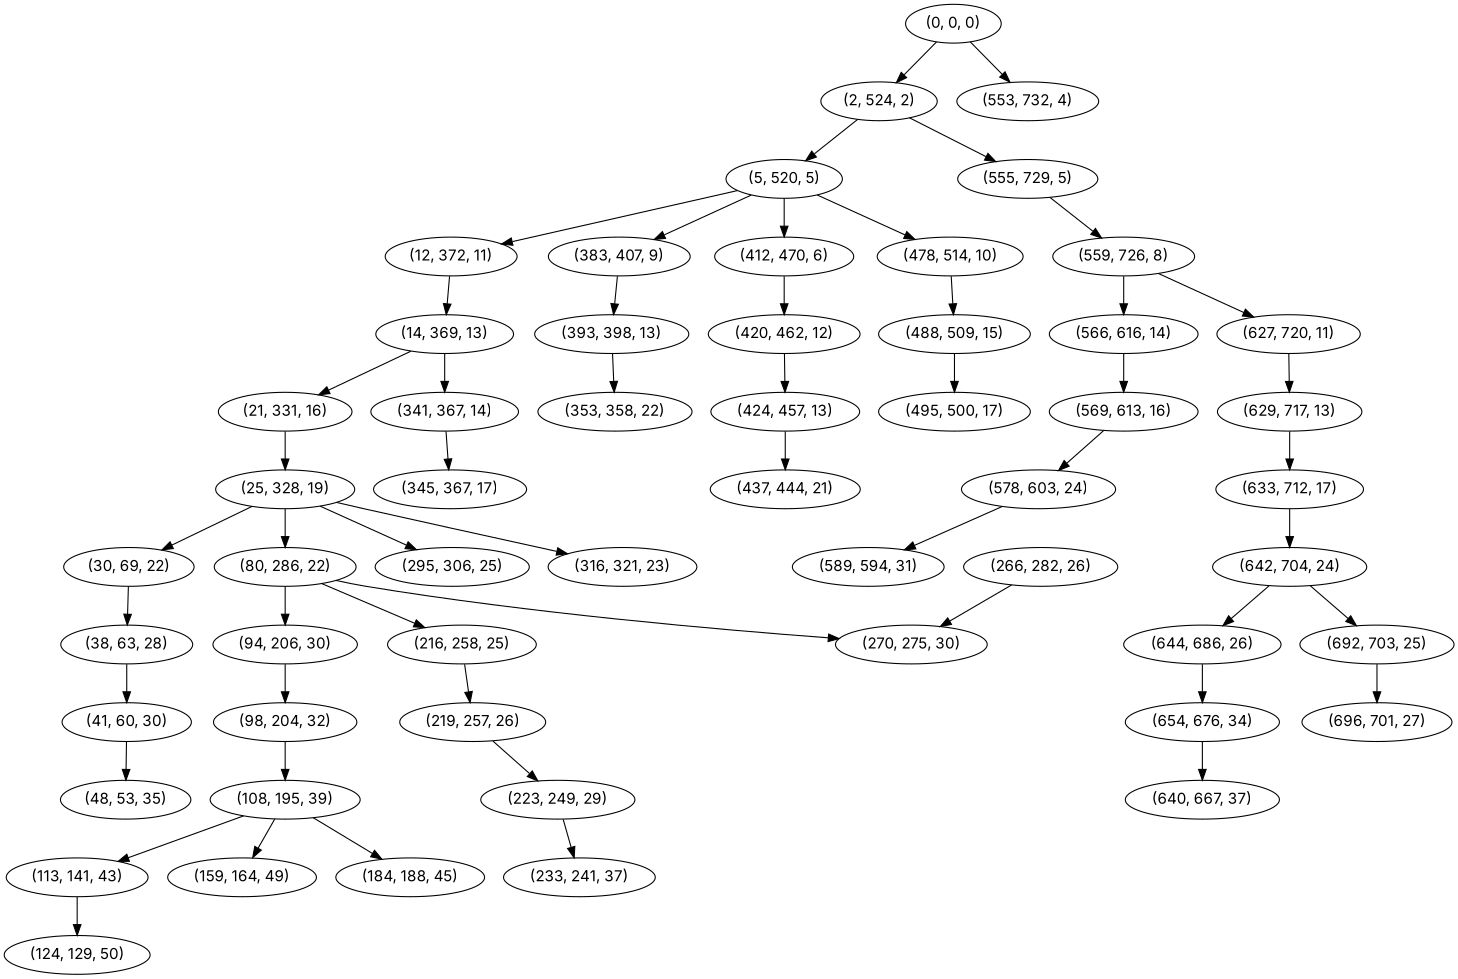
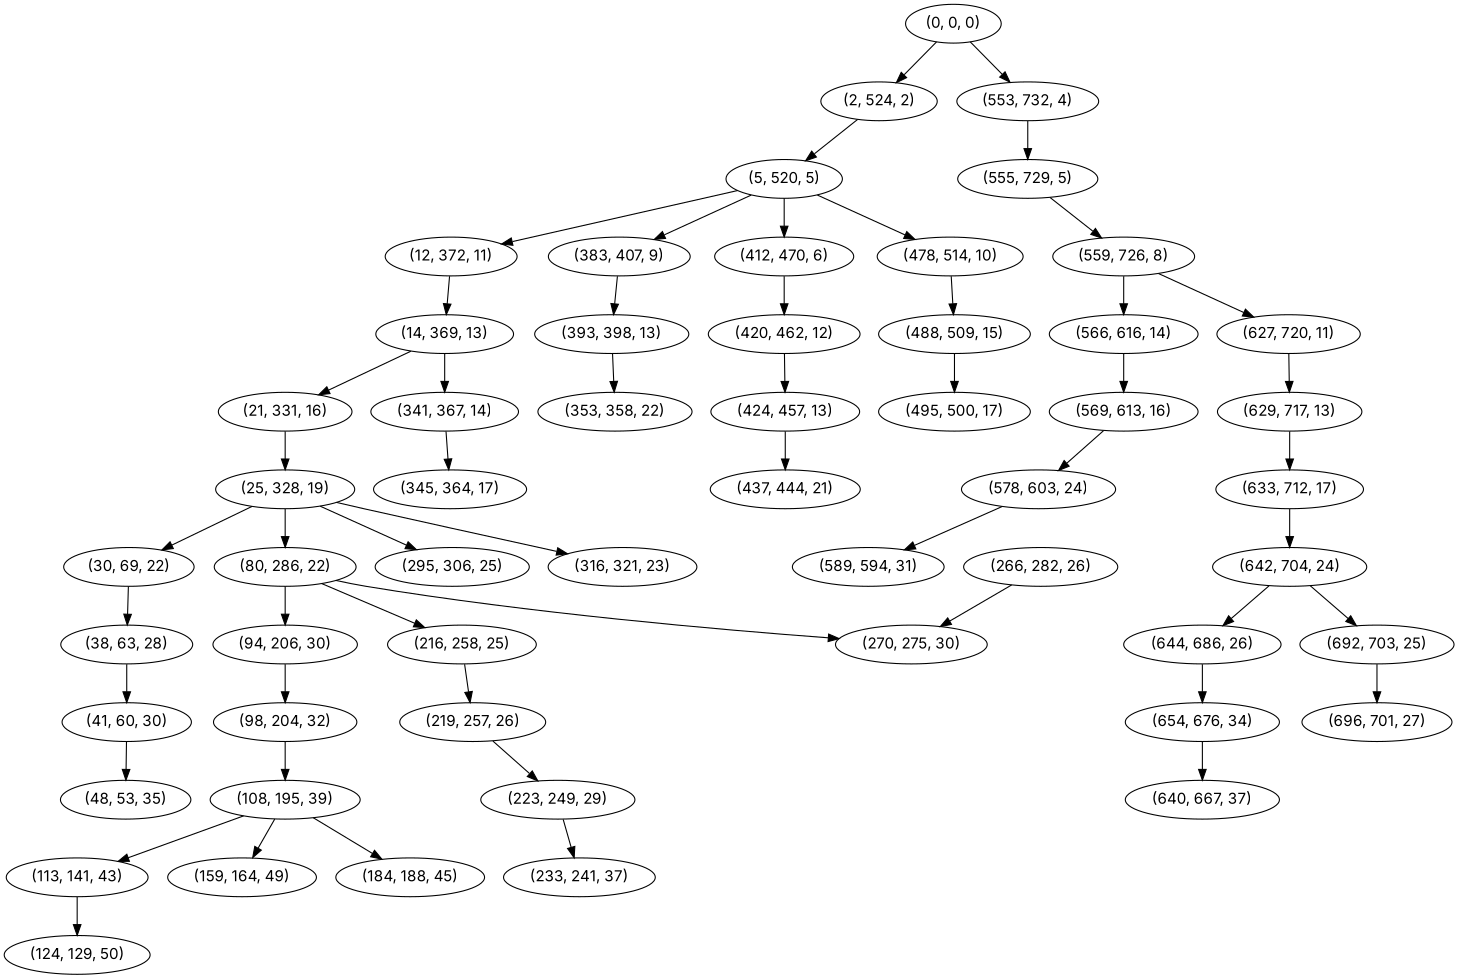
(948, 137) -> (1028, 135)
(450, 489) -> (450, 489)
